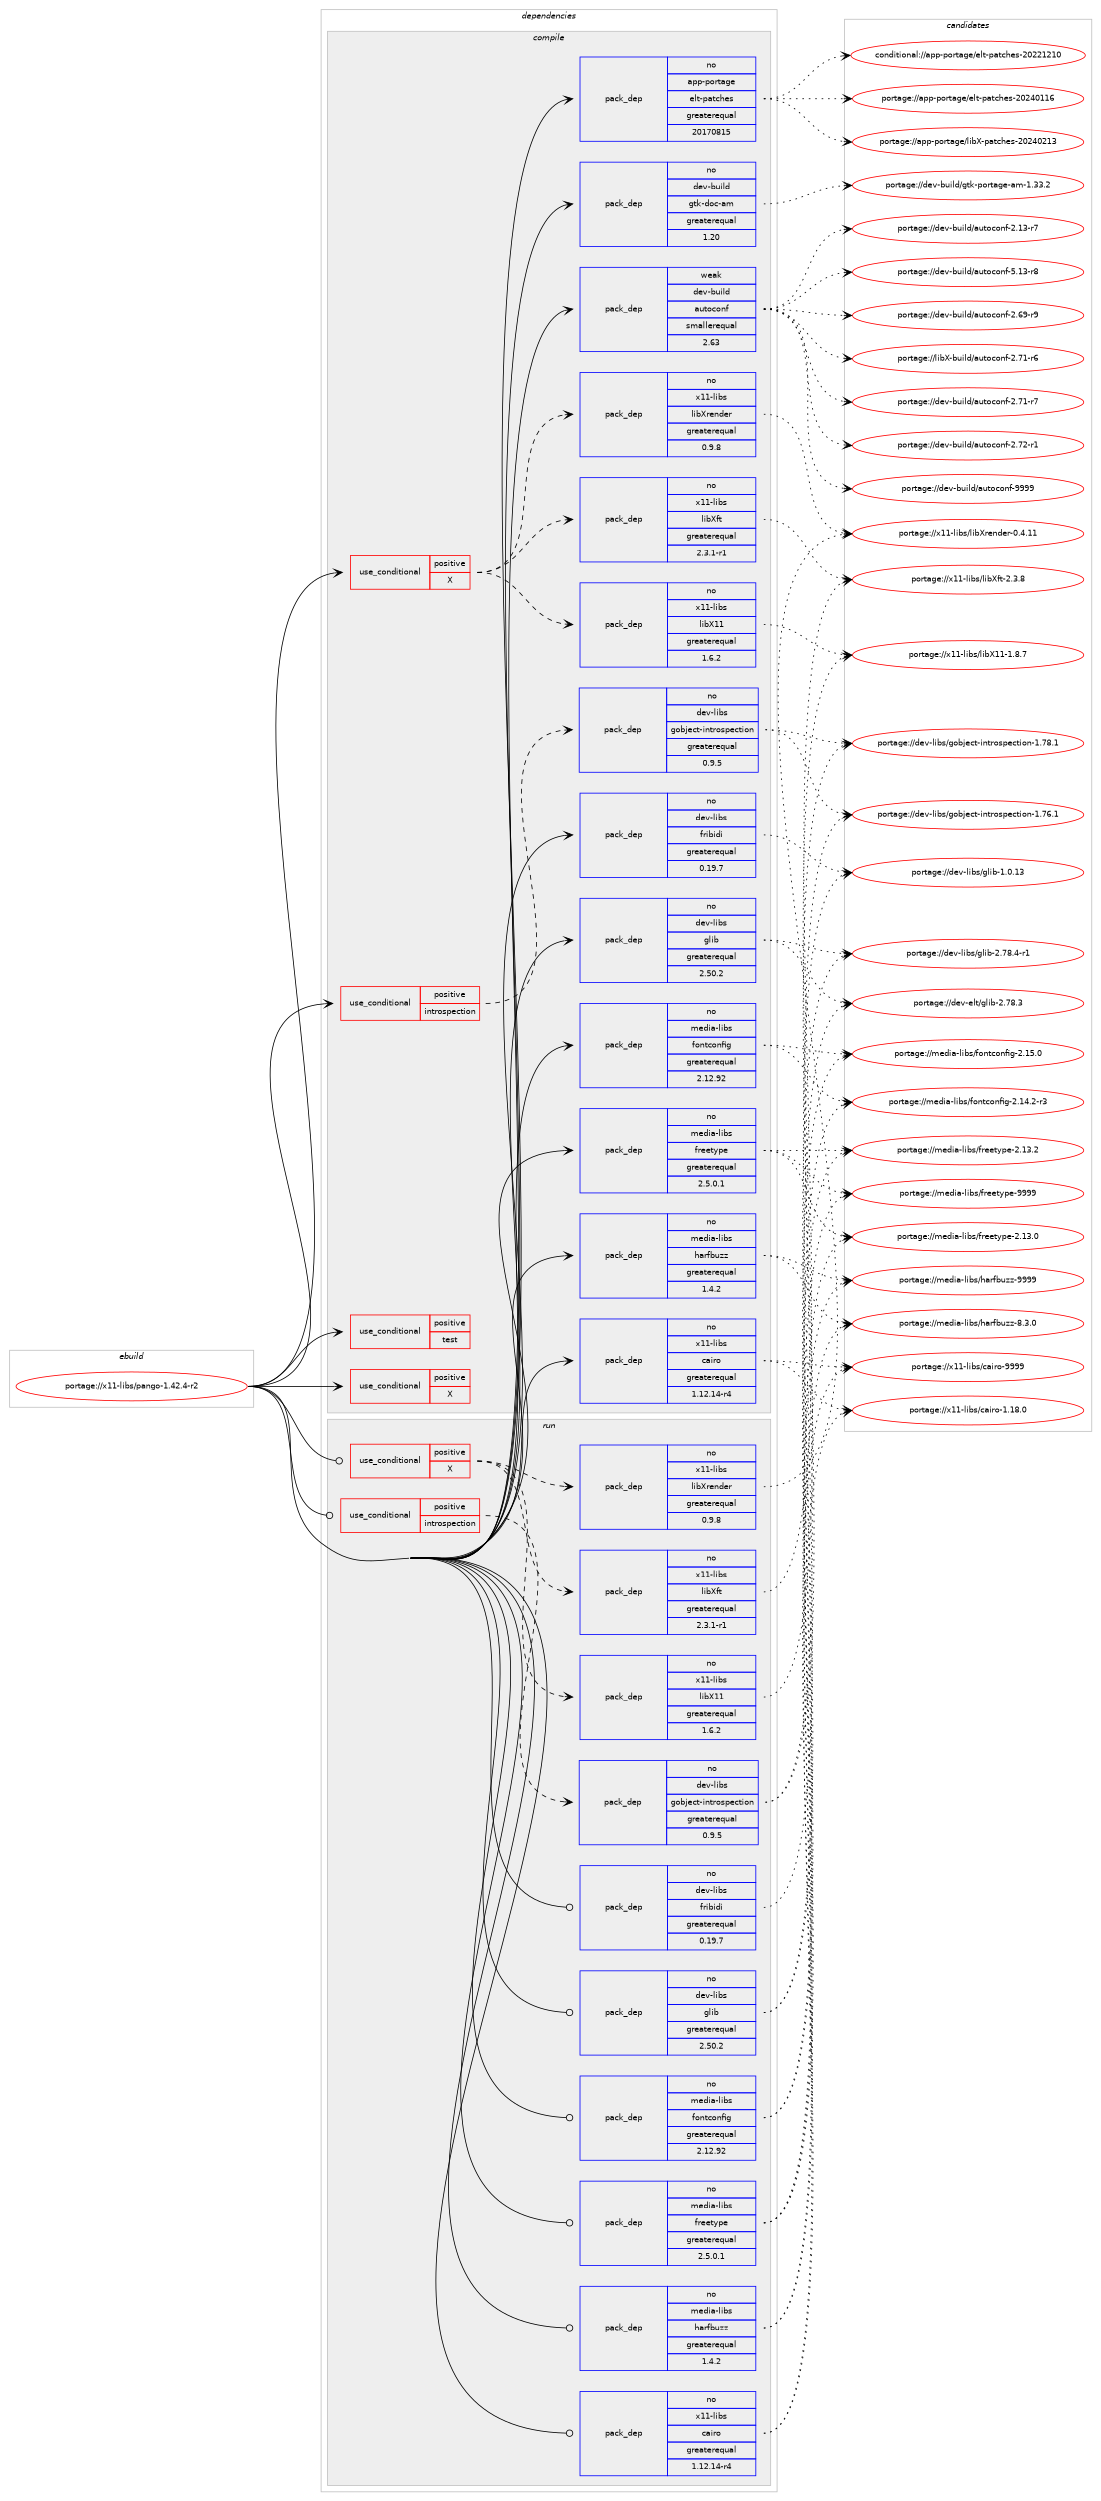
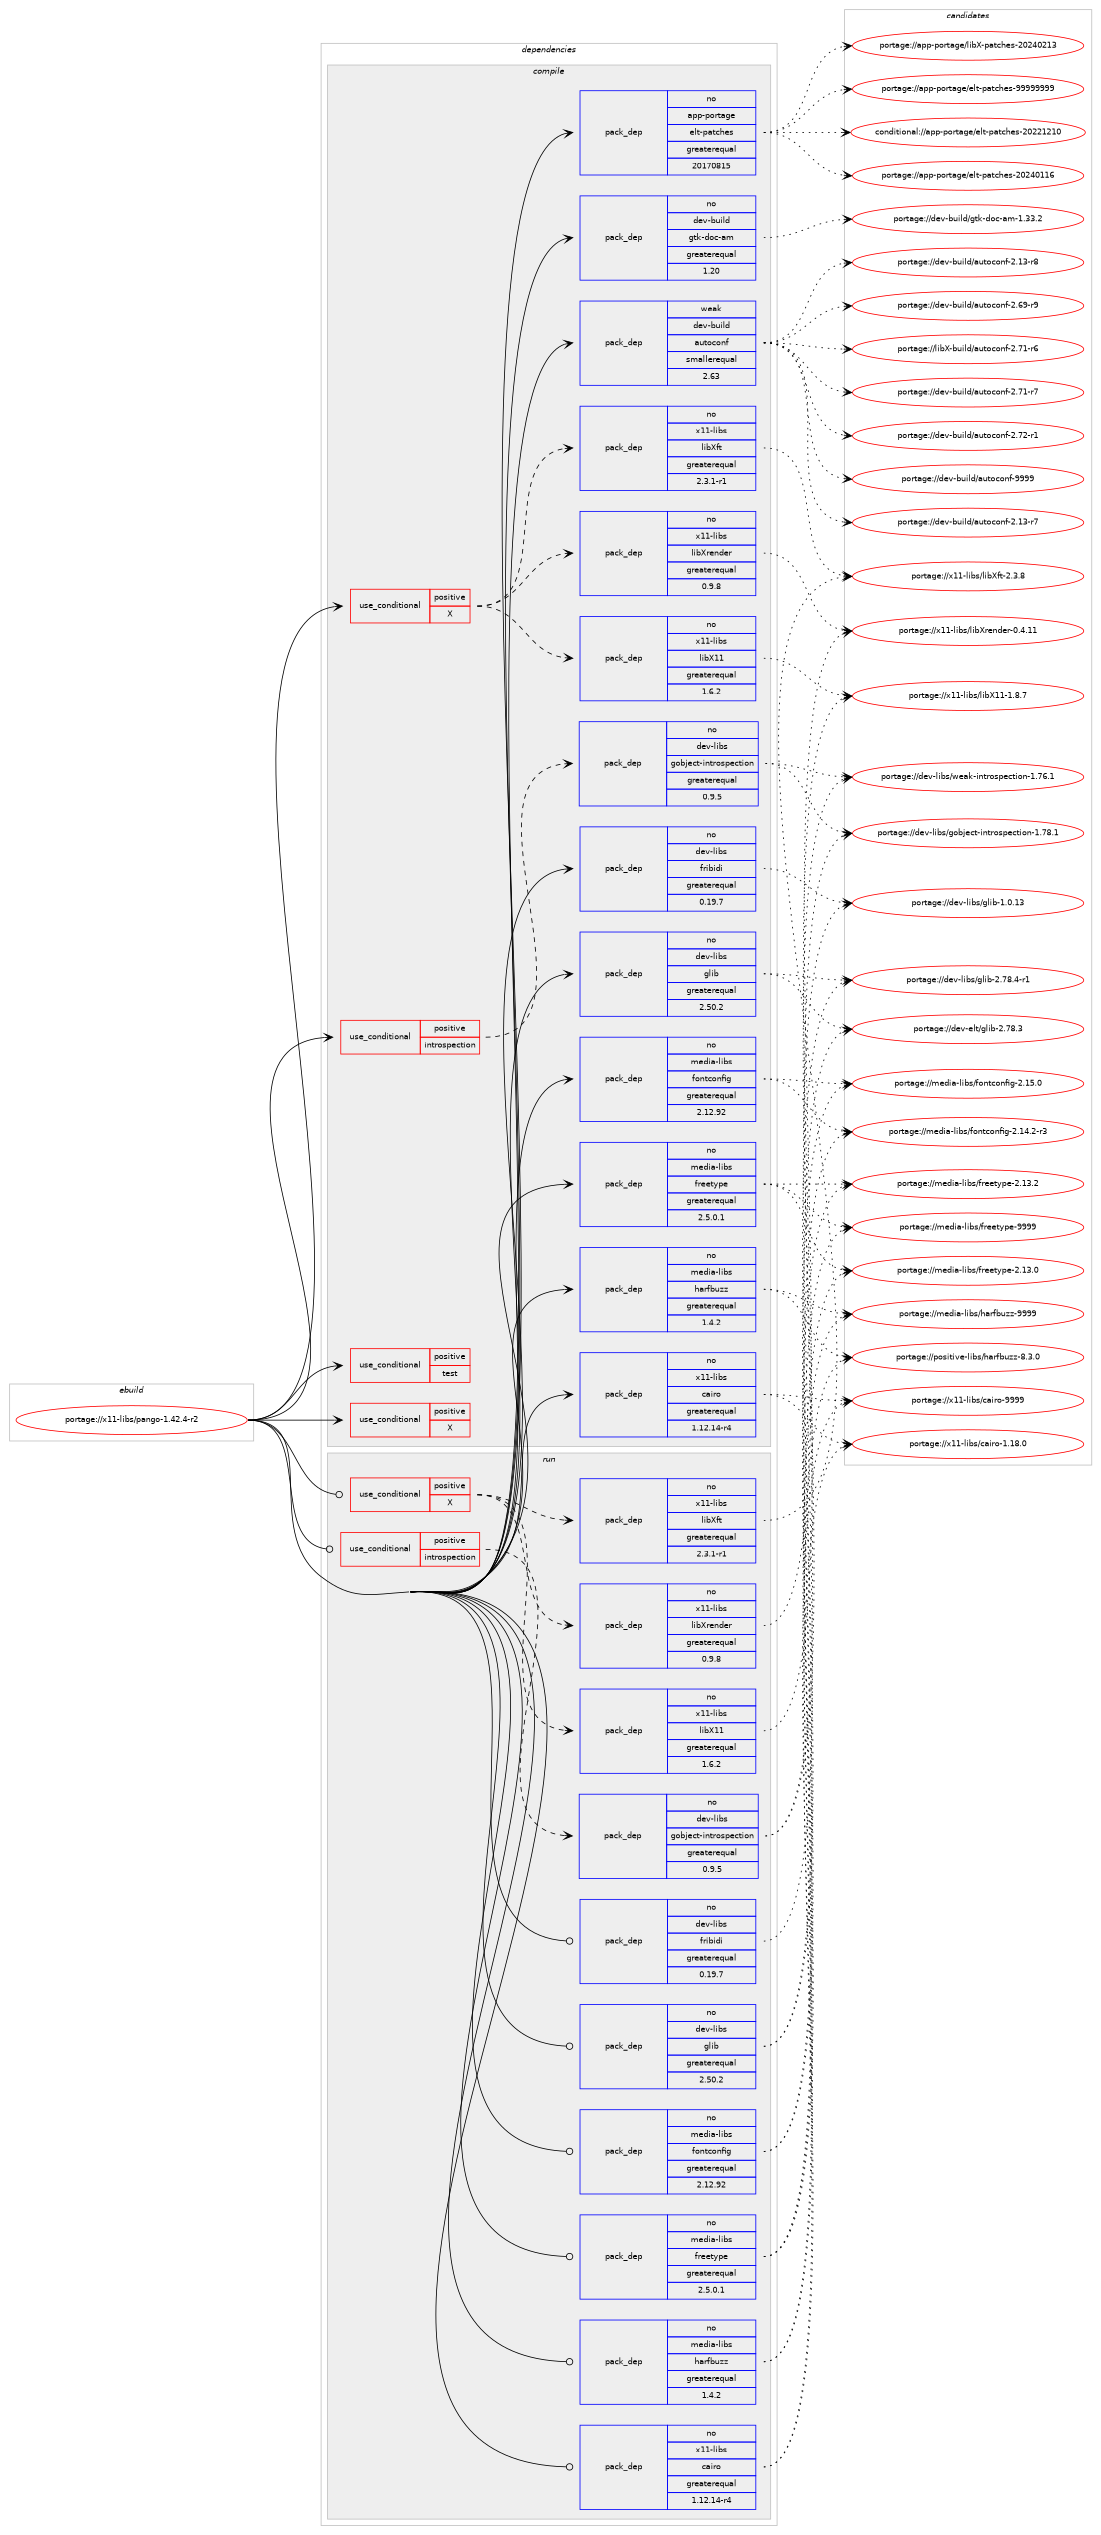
none -> (968, 89)
(968, 185) -> (968, 219)
(968, 272) -> (968, 263)
(968, 815) -> (968, 777)
(968, 1324) -> (968, 1357)
